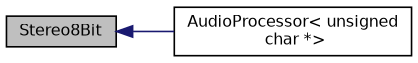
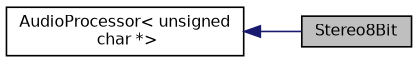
(154, 31) -> (281, 31)
